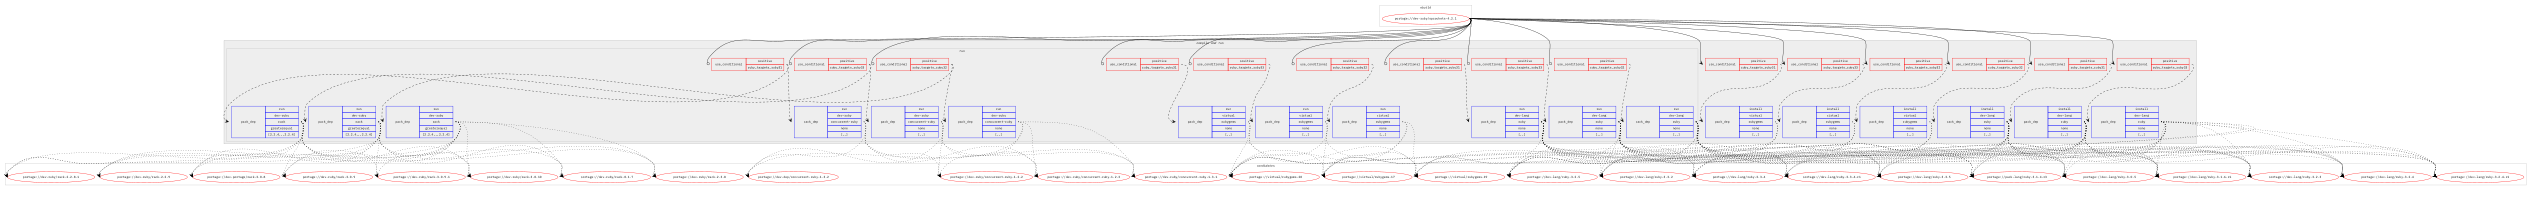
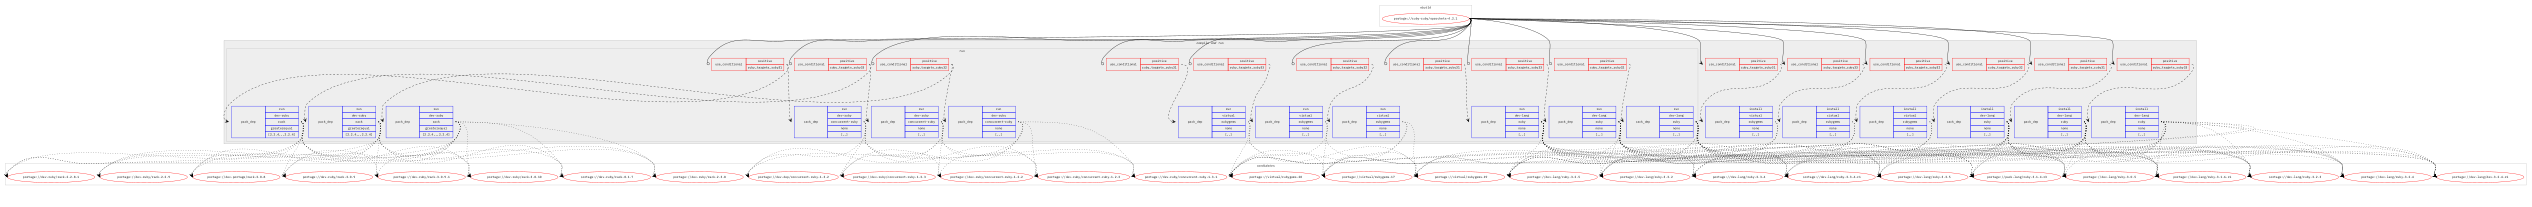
(1426, 19) -> (1426, 19)
none -> (890, 177)
(2480, 177) -> (2480, 177)
